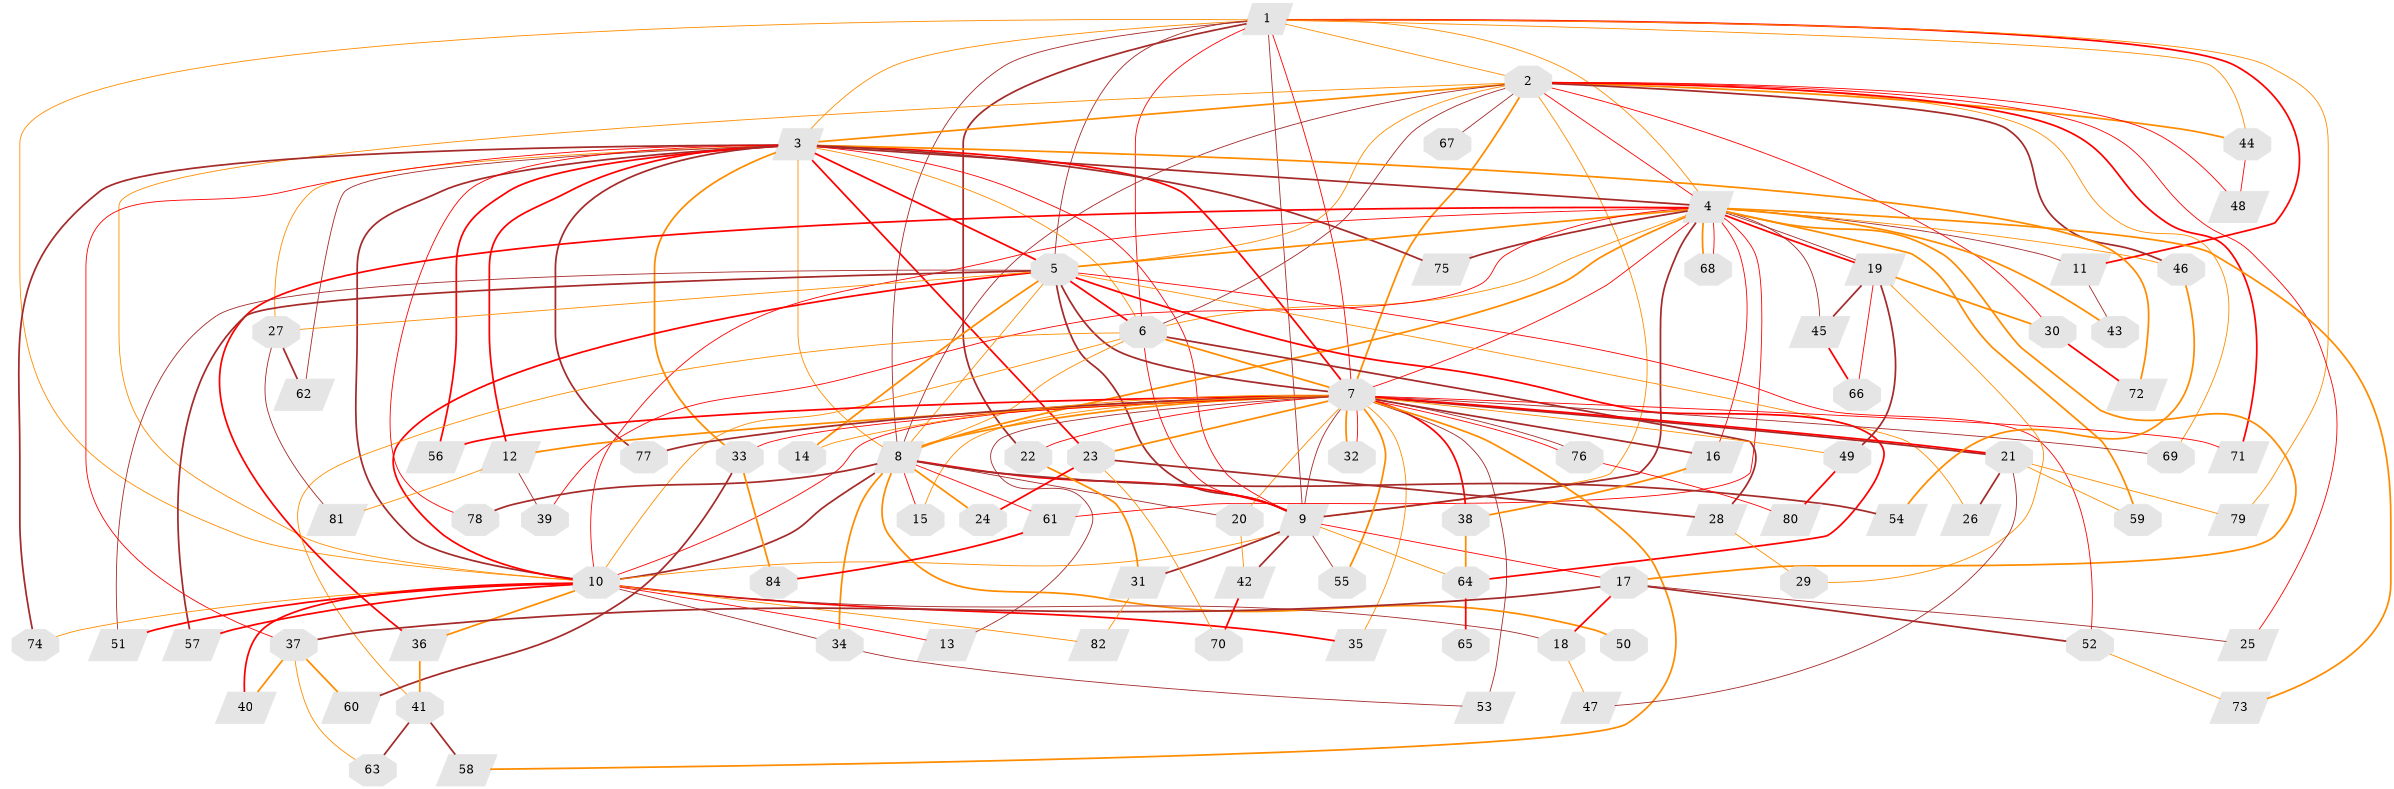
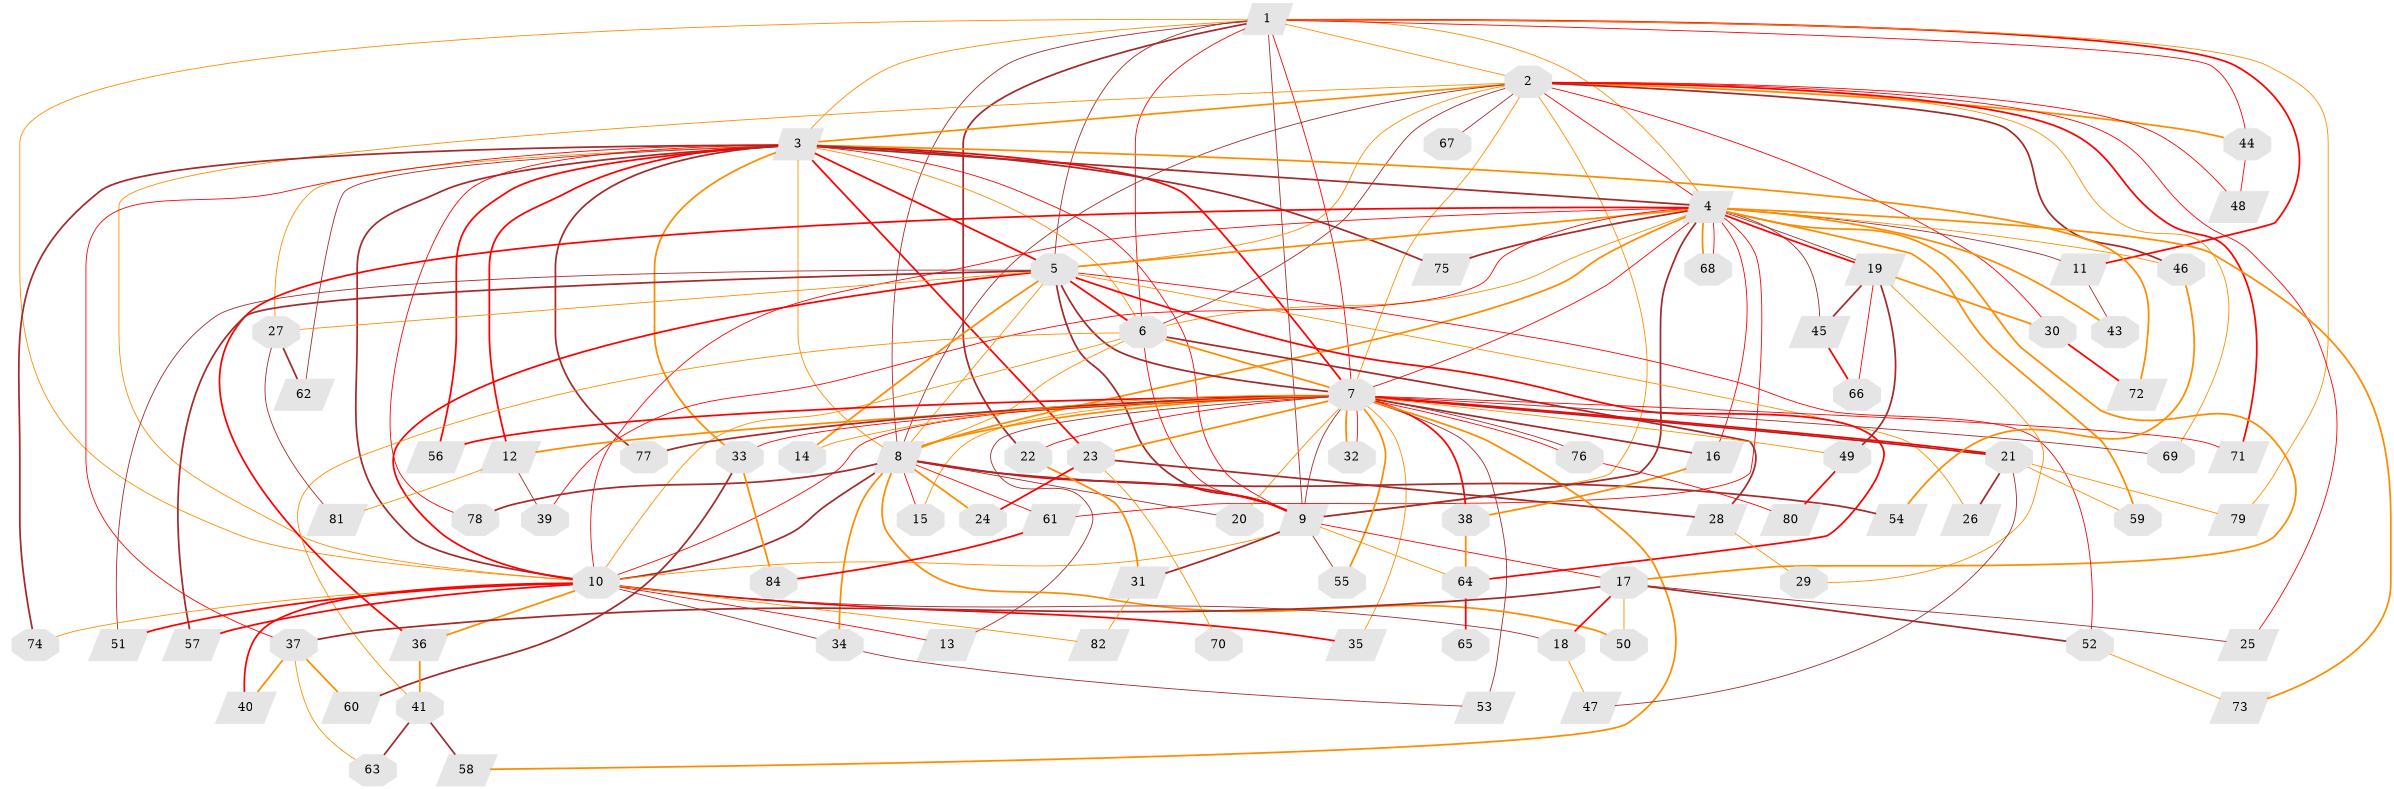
(1786, 34) -> (1786, 34)
(1422, 229) -> (1422, 229)
(1245, 583) -> none
none -> (1624, 614)
